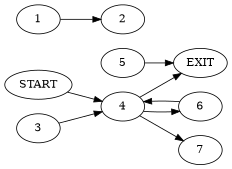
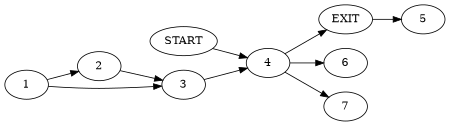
(155, 63) -> (383, 19)
none -> (137, 75)
none -> (101, 88)
(166, 101) -> none
